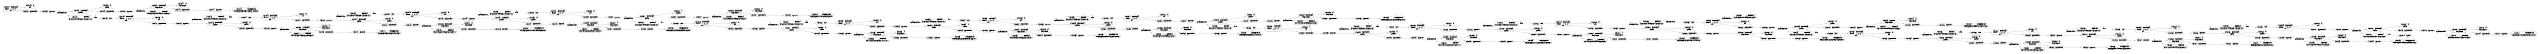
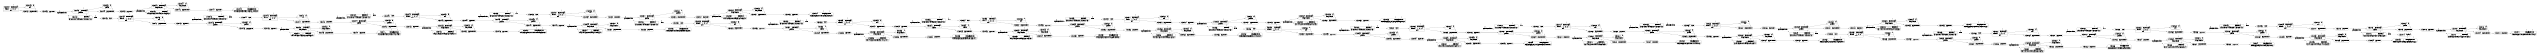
(1726, 20) -> (1726, 39)
(1892, 21) -> (1892, 21)
(250, 28) -> (250, 28)
